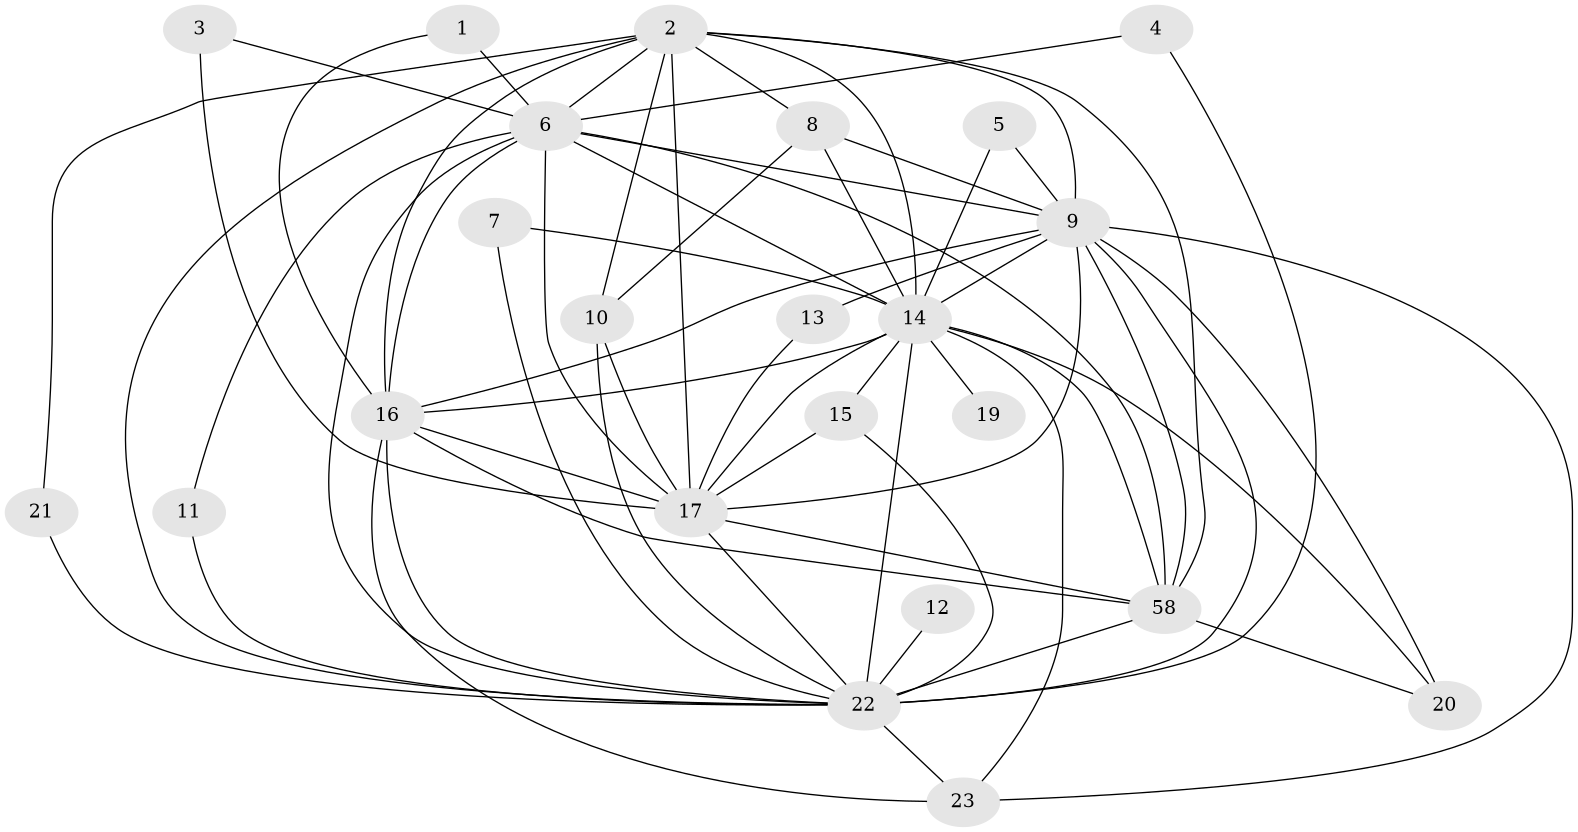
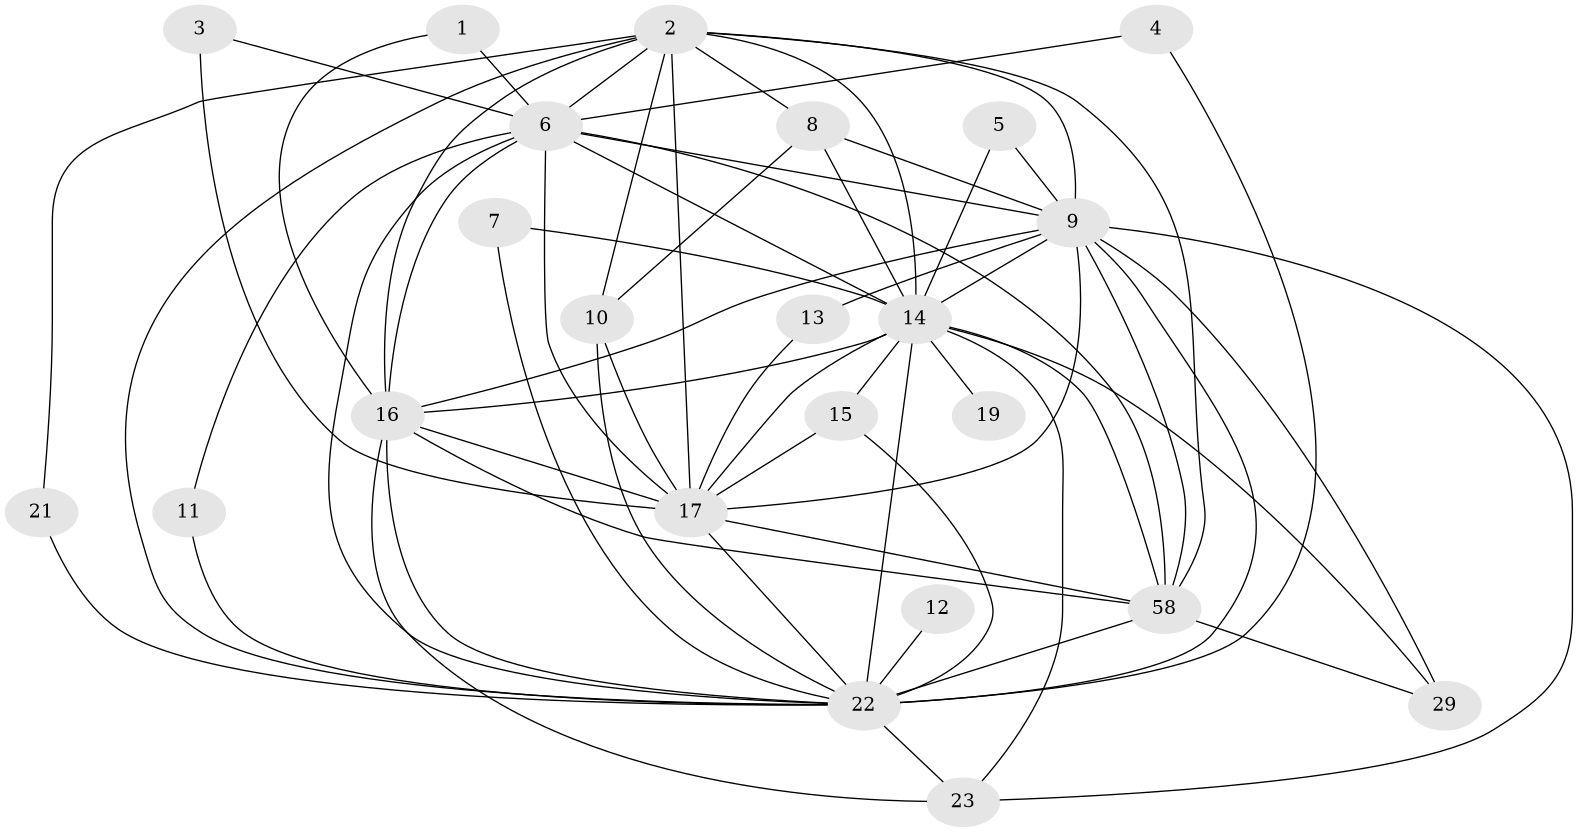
(1445, 706) -> (1445, 706)
